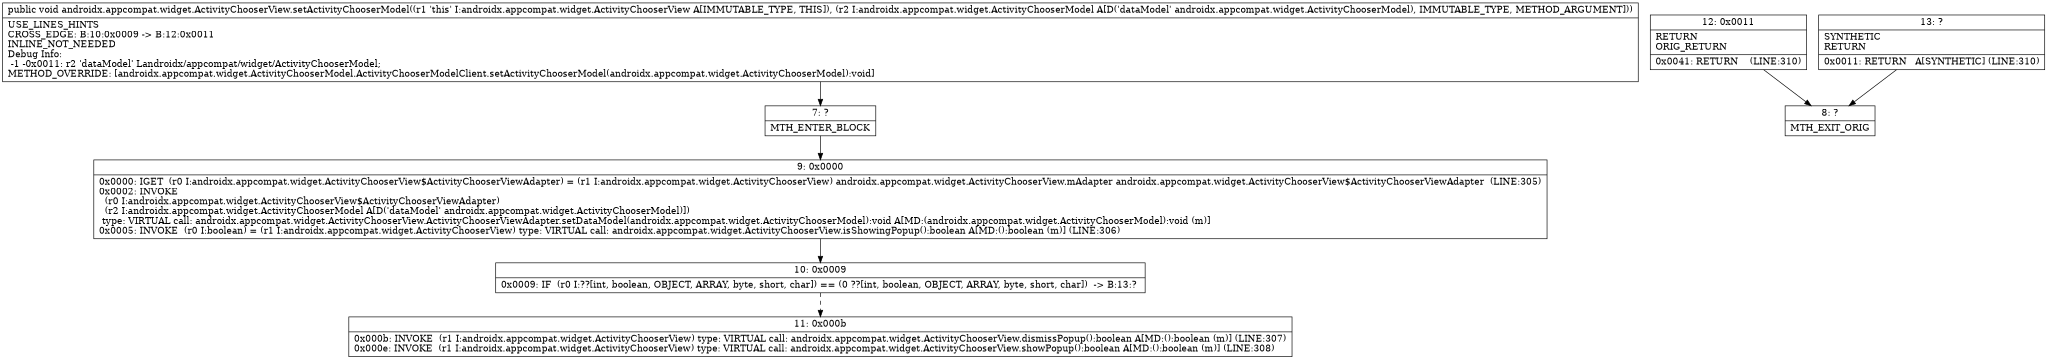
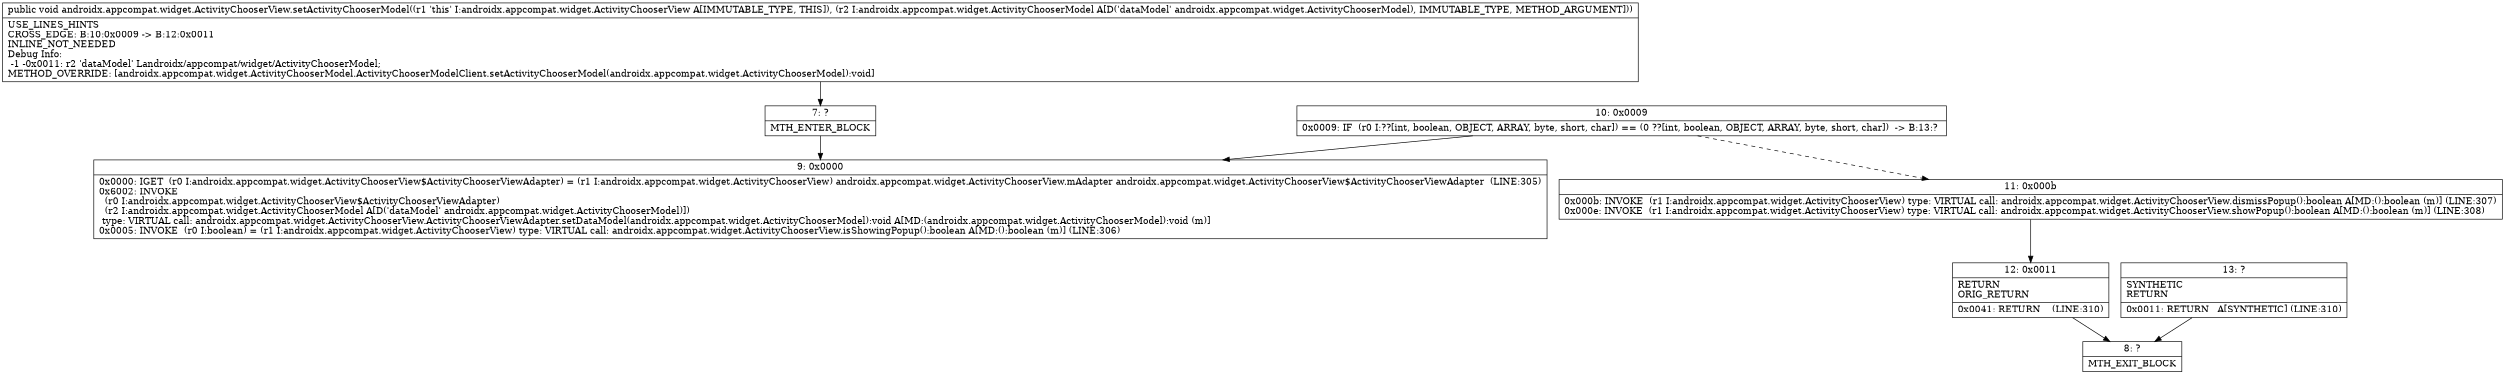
(1830, 128) -> (2132, 364)
(142, 192) -> (142, 192)
none -> (2031, 238)
(820, 247) -> (1351, 148)
